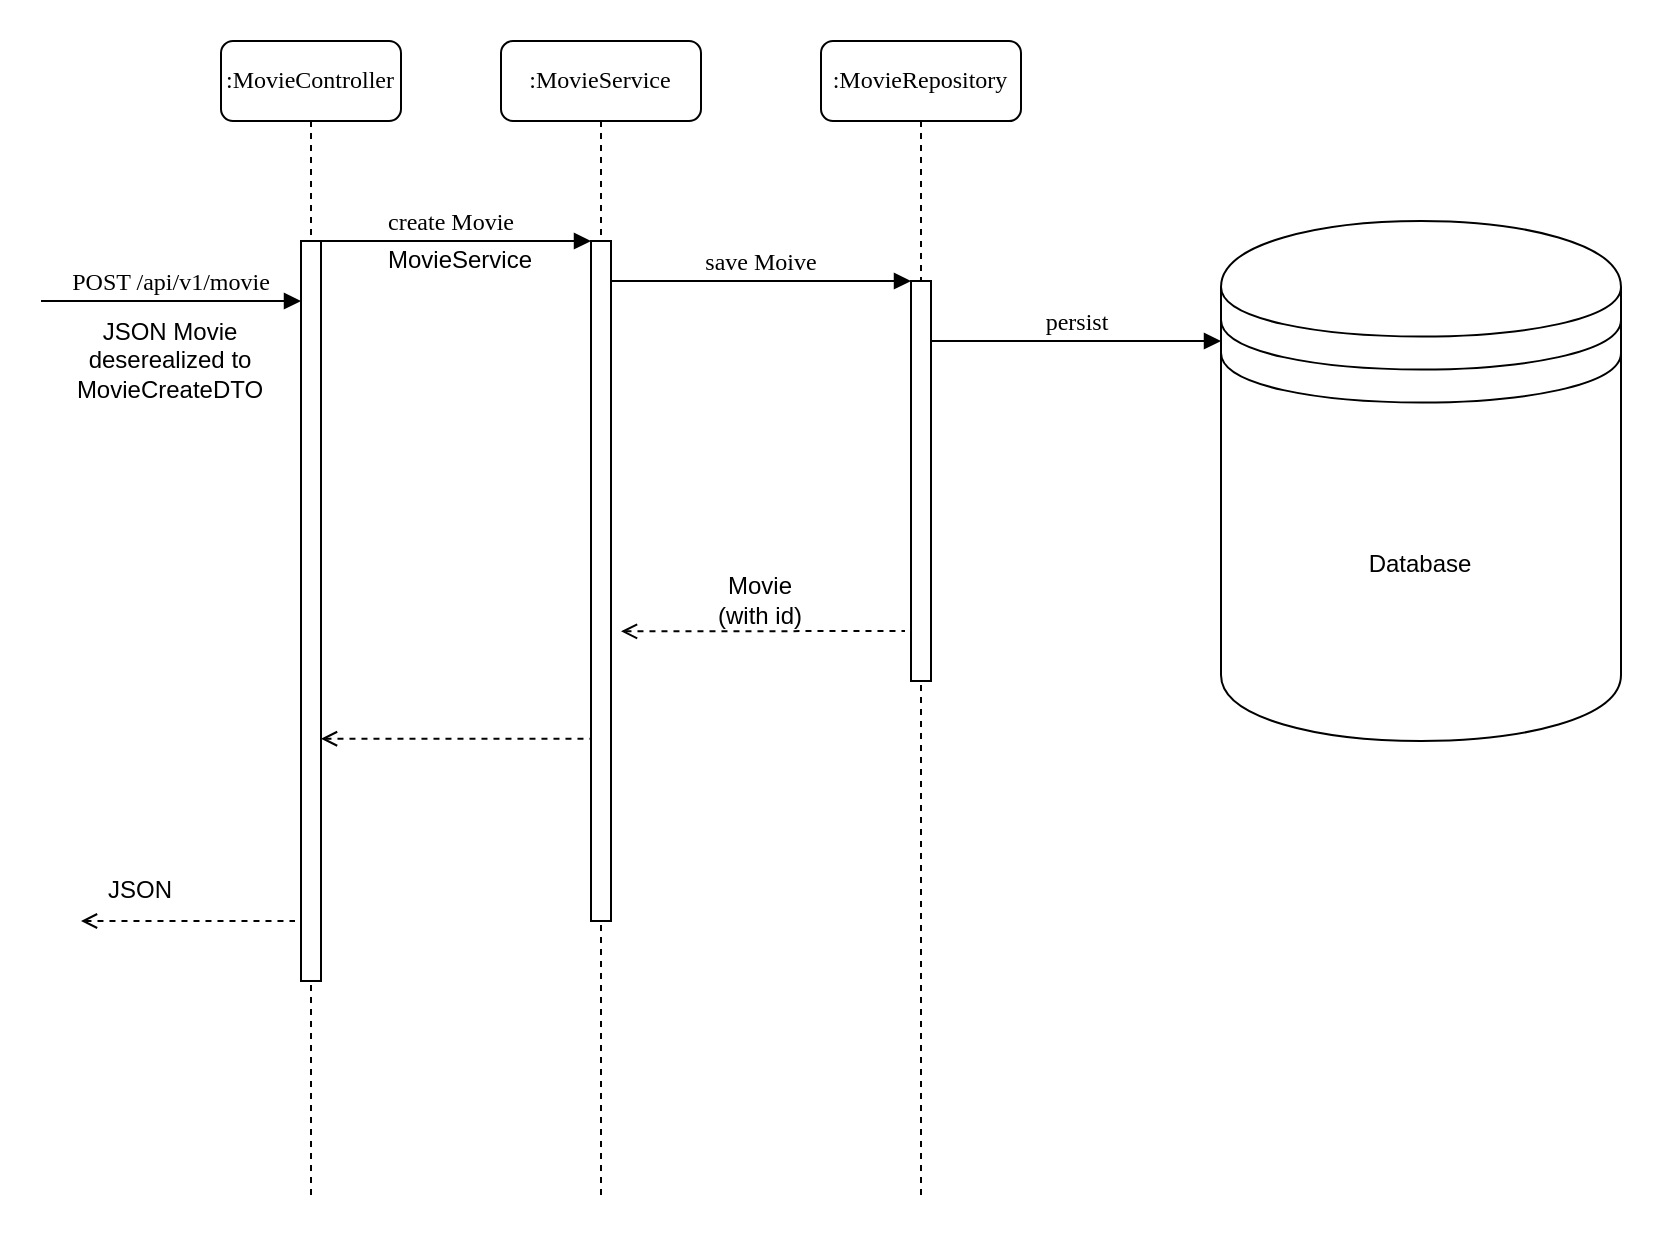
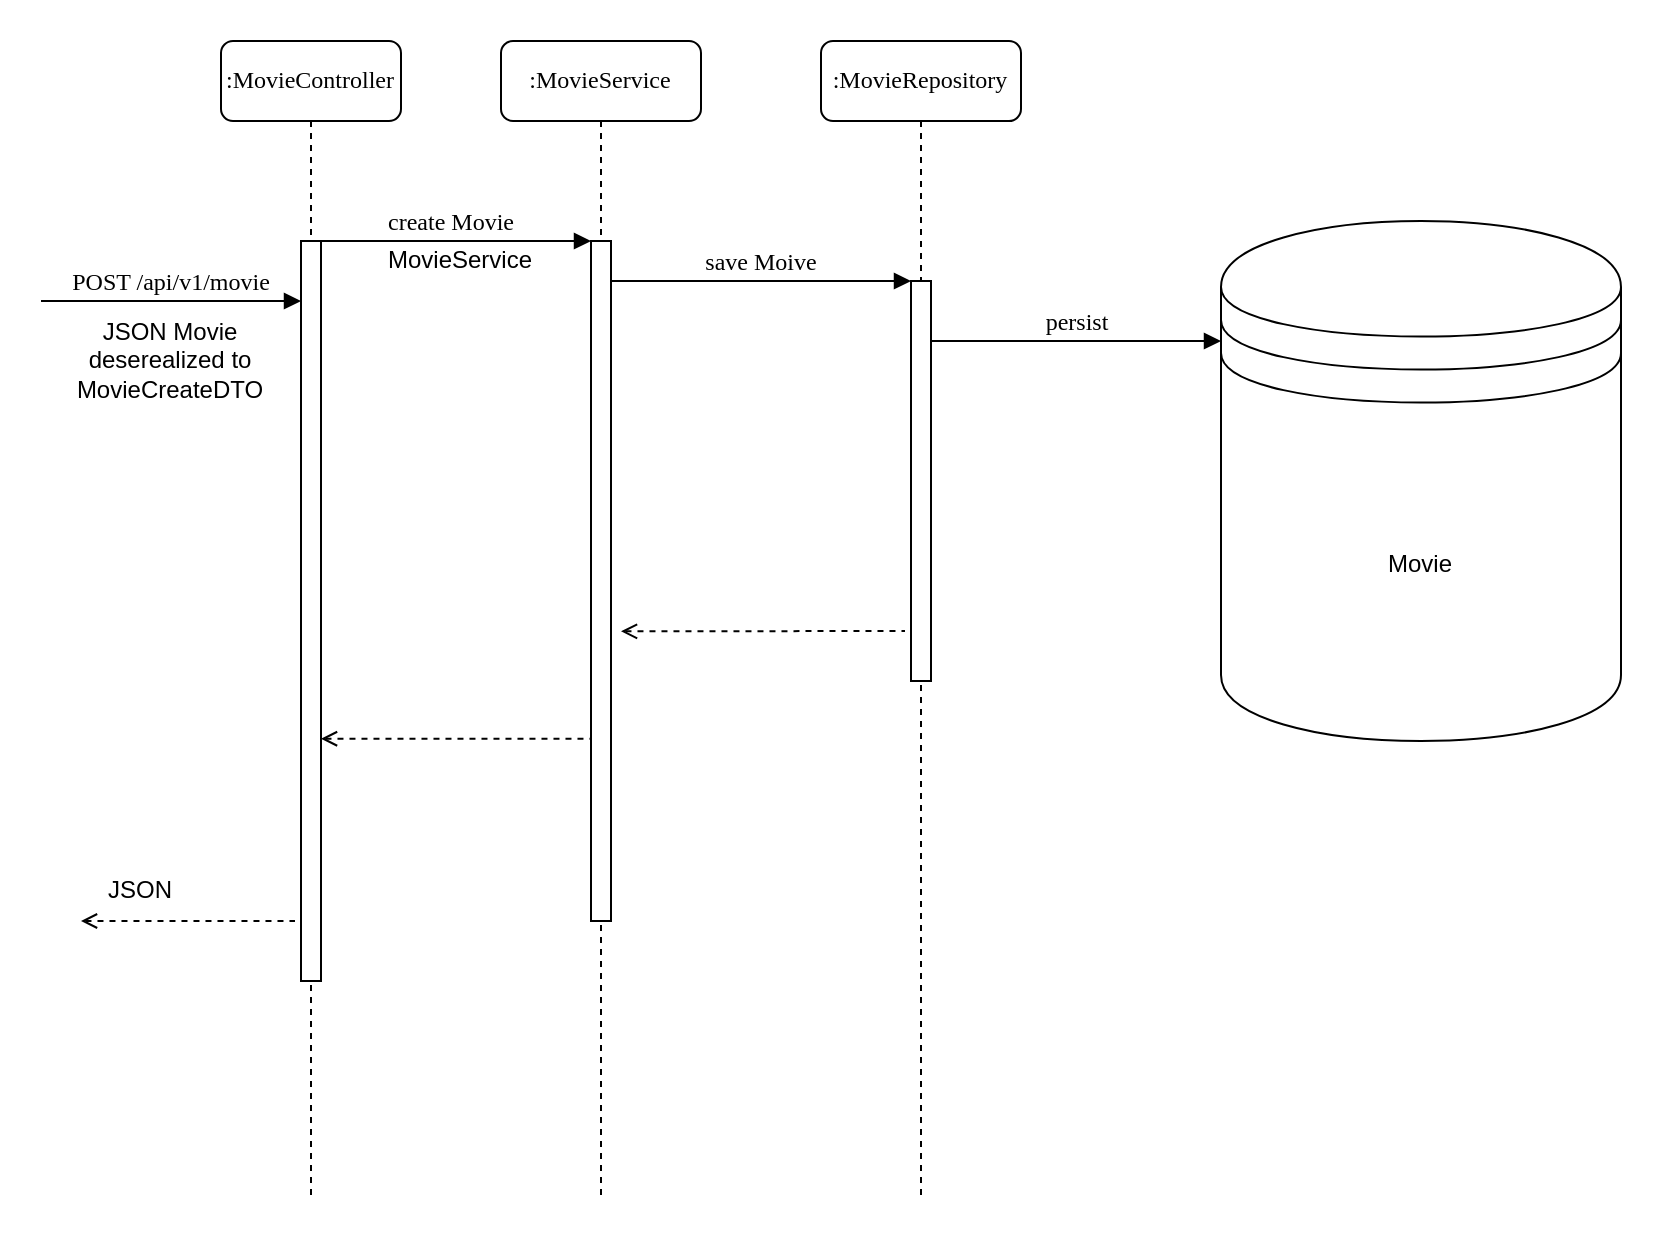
(1421, 565) -> (1421, 565)
(761, 601) -> none
